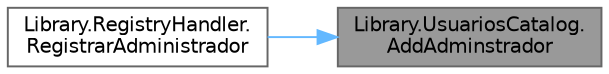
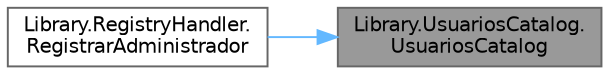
(470, 37) -> (470, 37)
